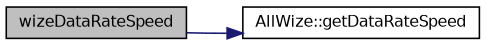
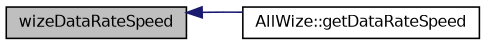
(207, 33) -> (223, 12)
